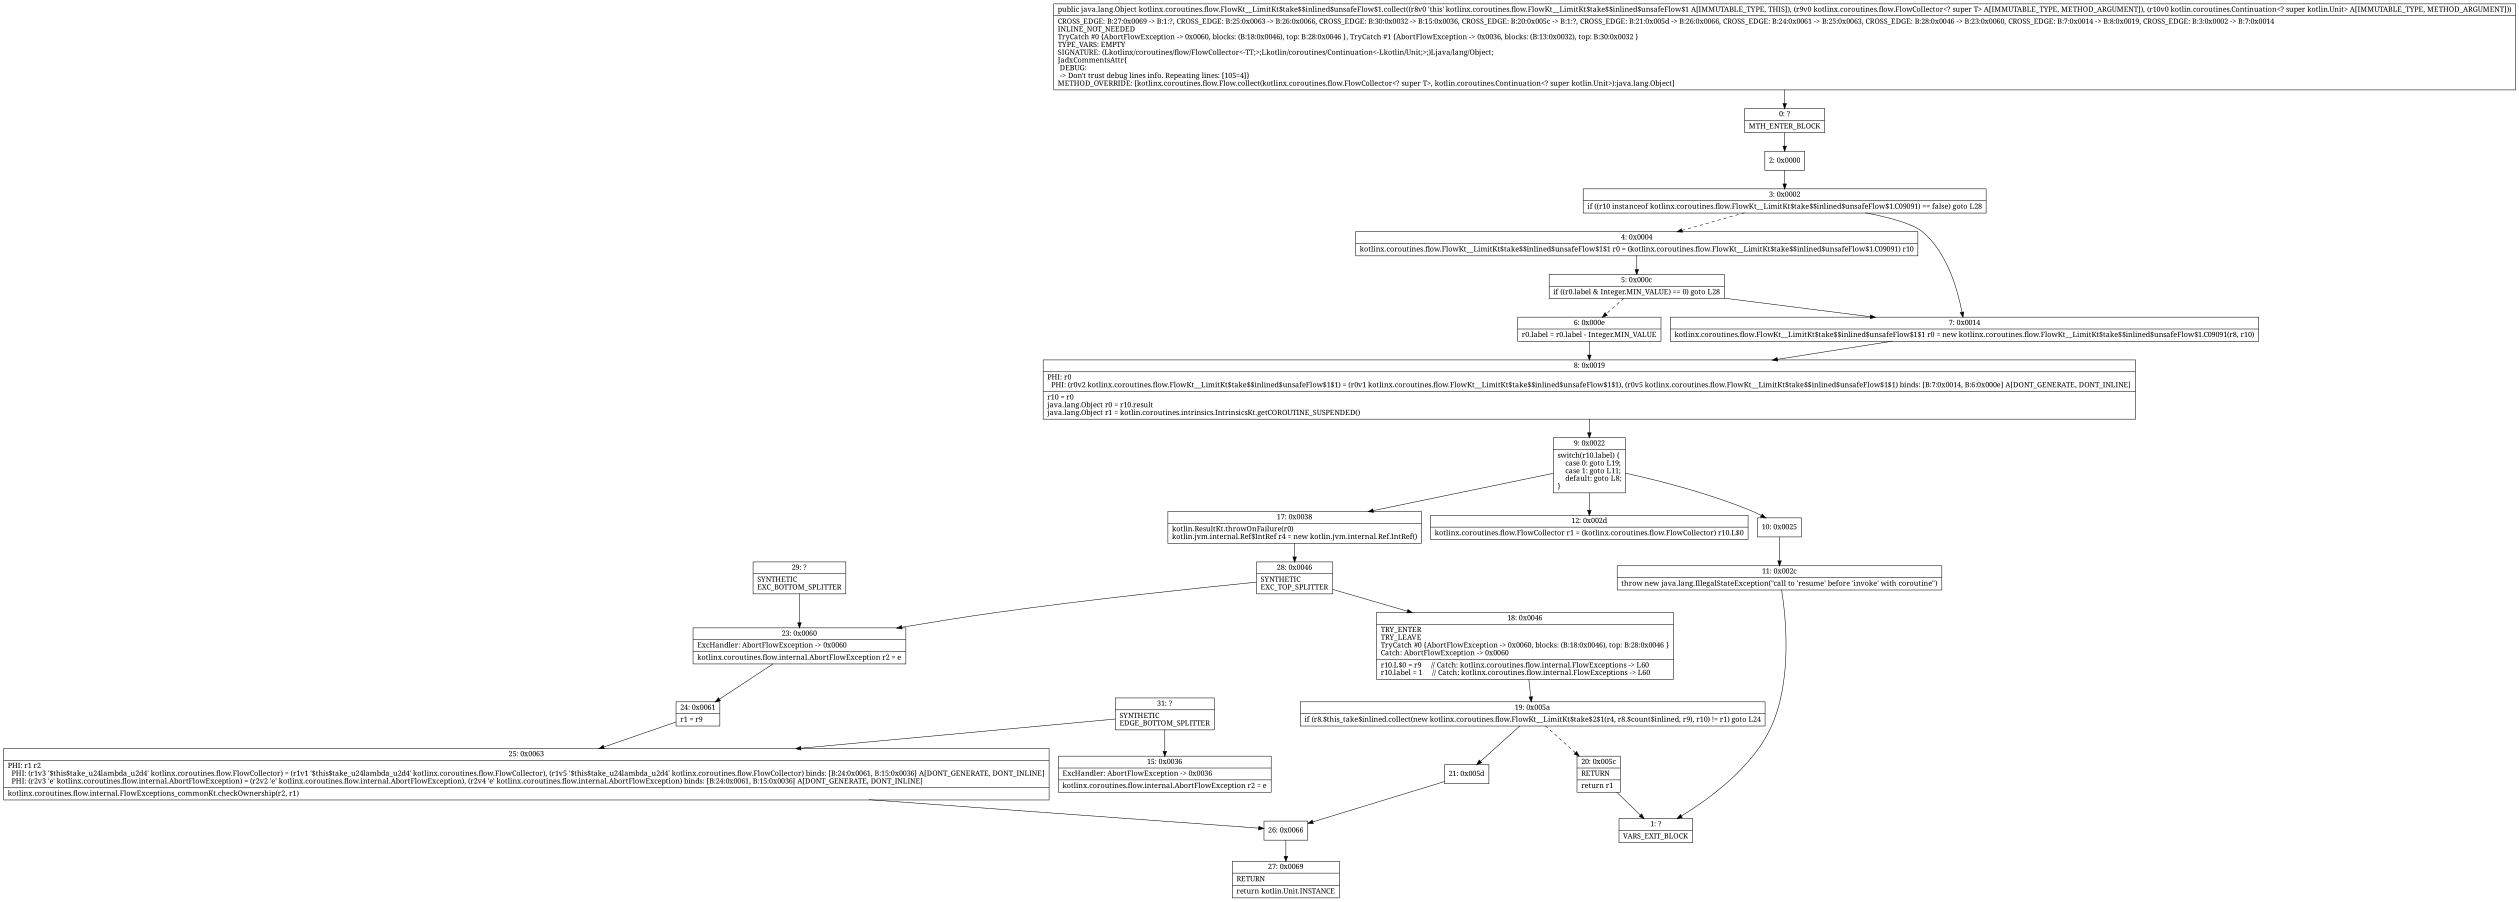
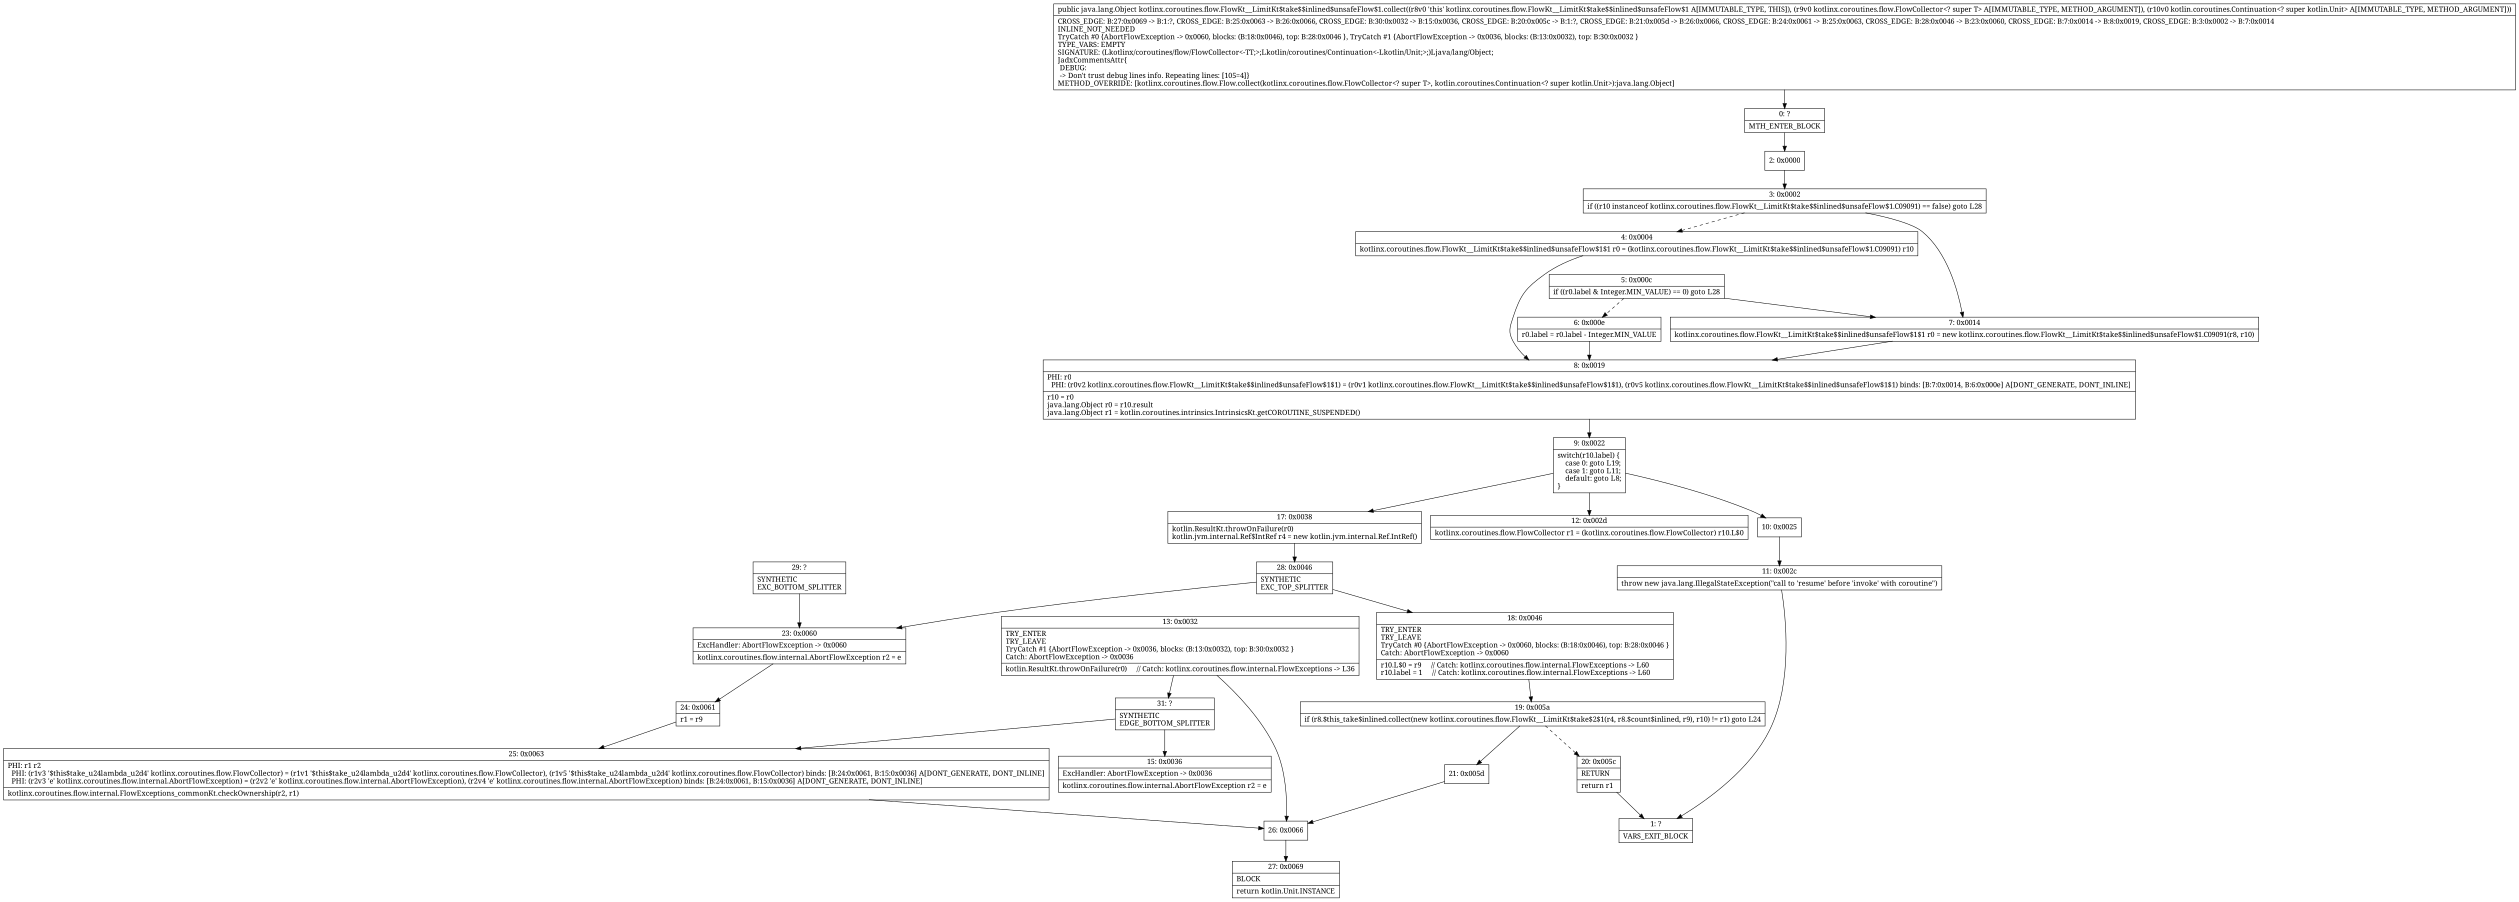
(1637, 263) -> (1524, 293)
none -> (1180, 646)
(1251, 879) -> (1249, 879)
